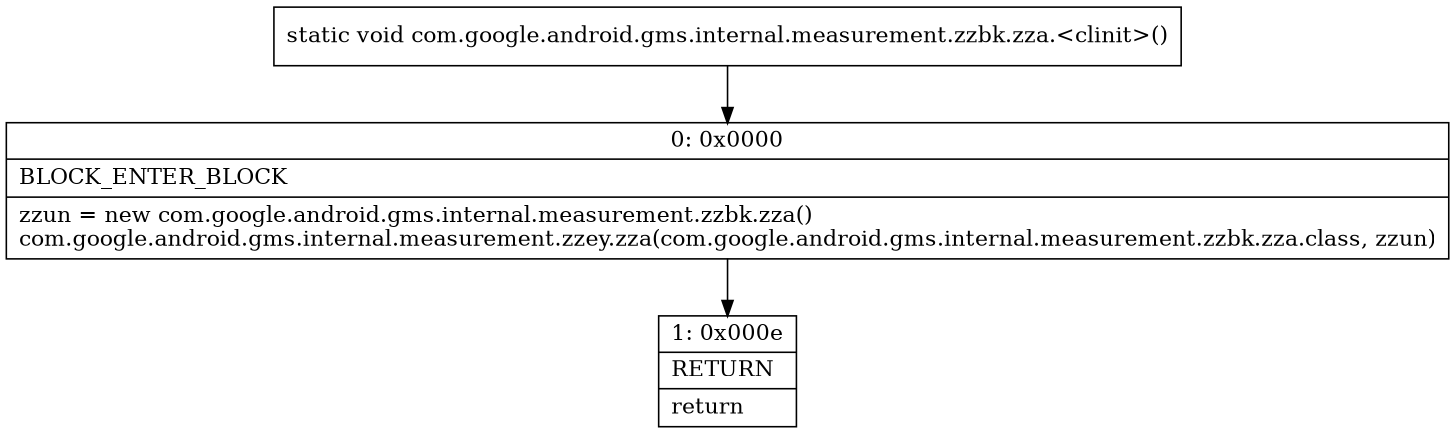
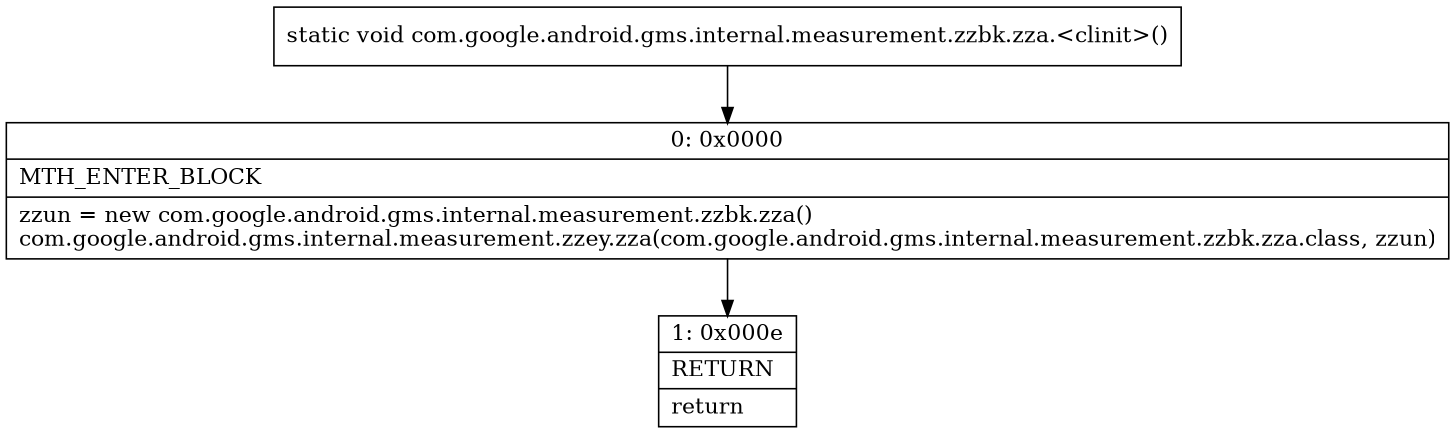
(154, 177) -> (141, 177)
